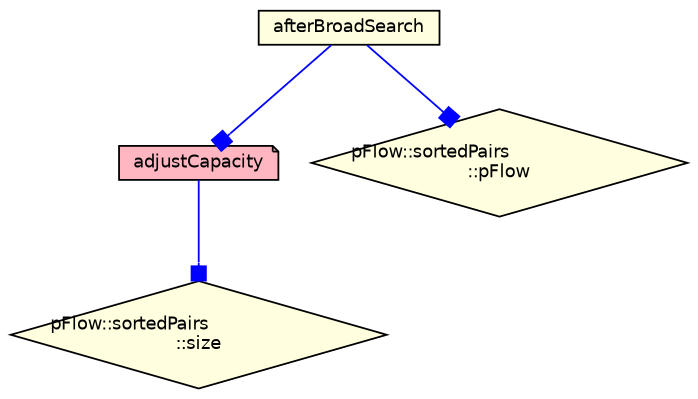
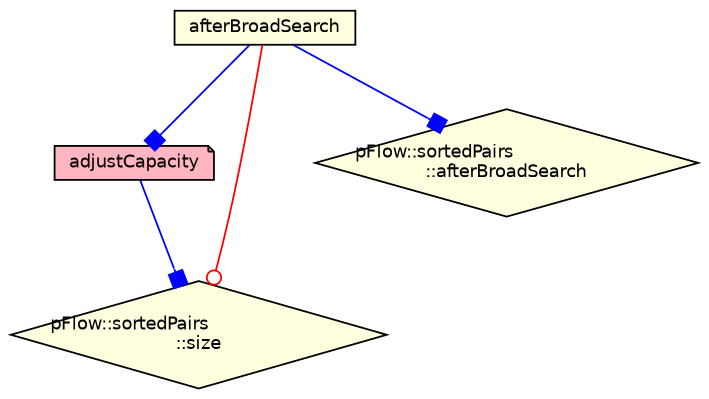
none -> (241, 158)
(499, 163) -> (507, 163)
